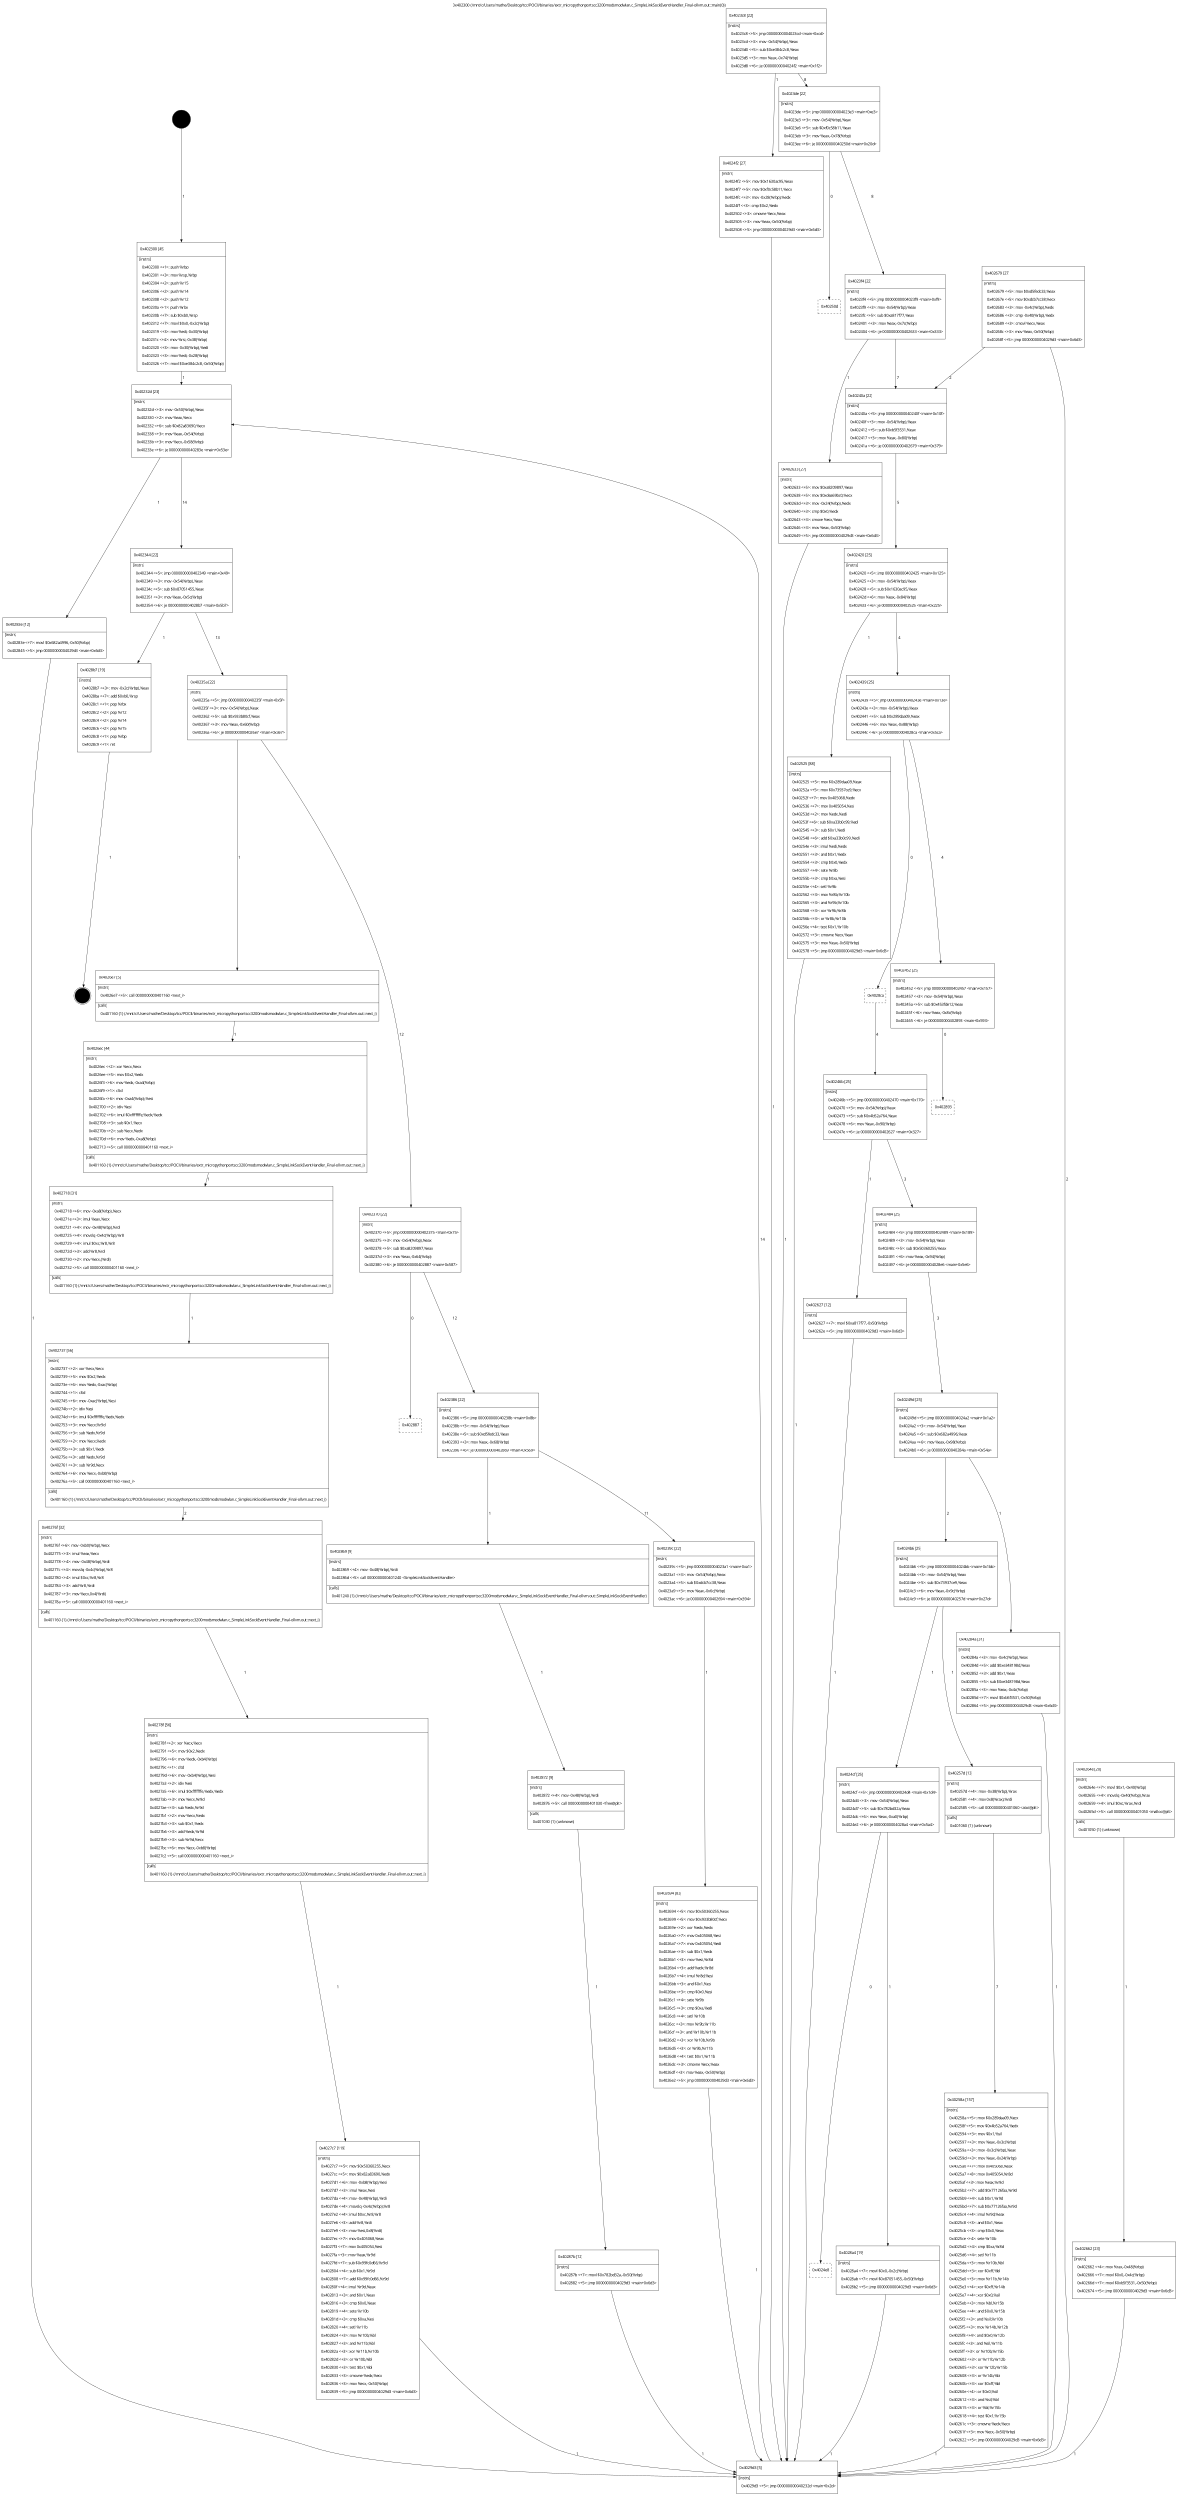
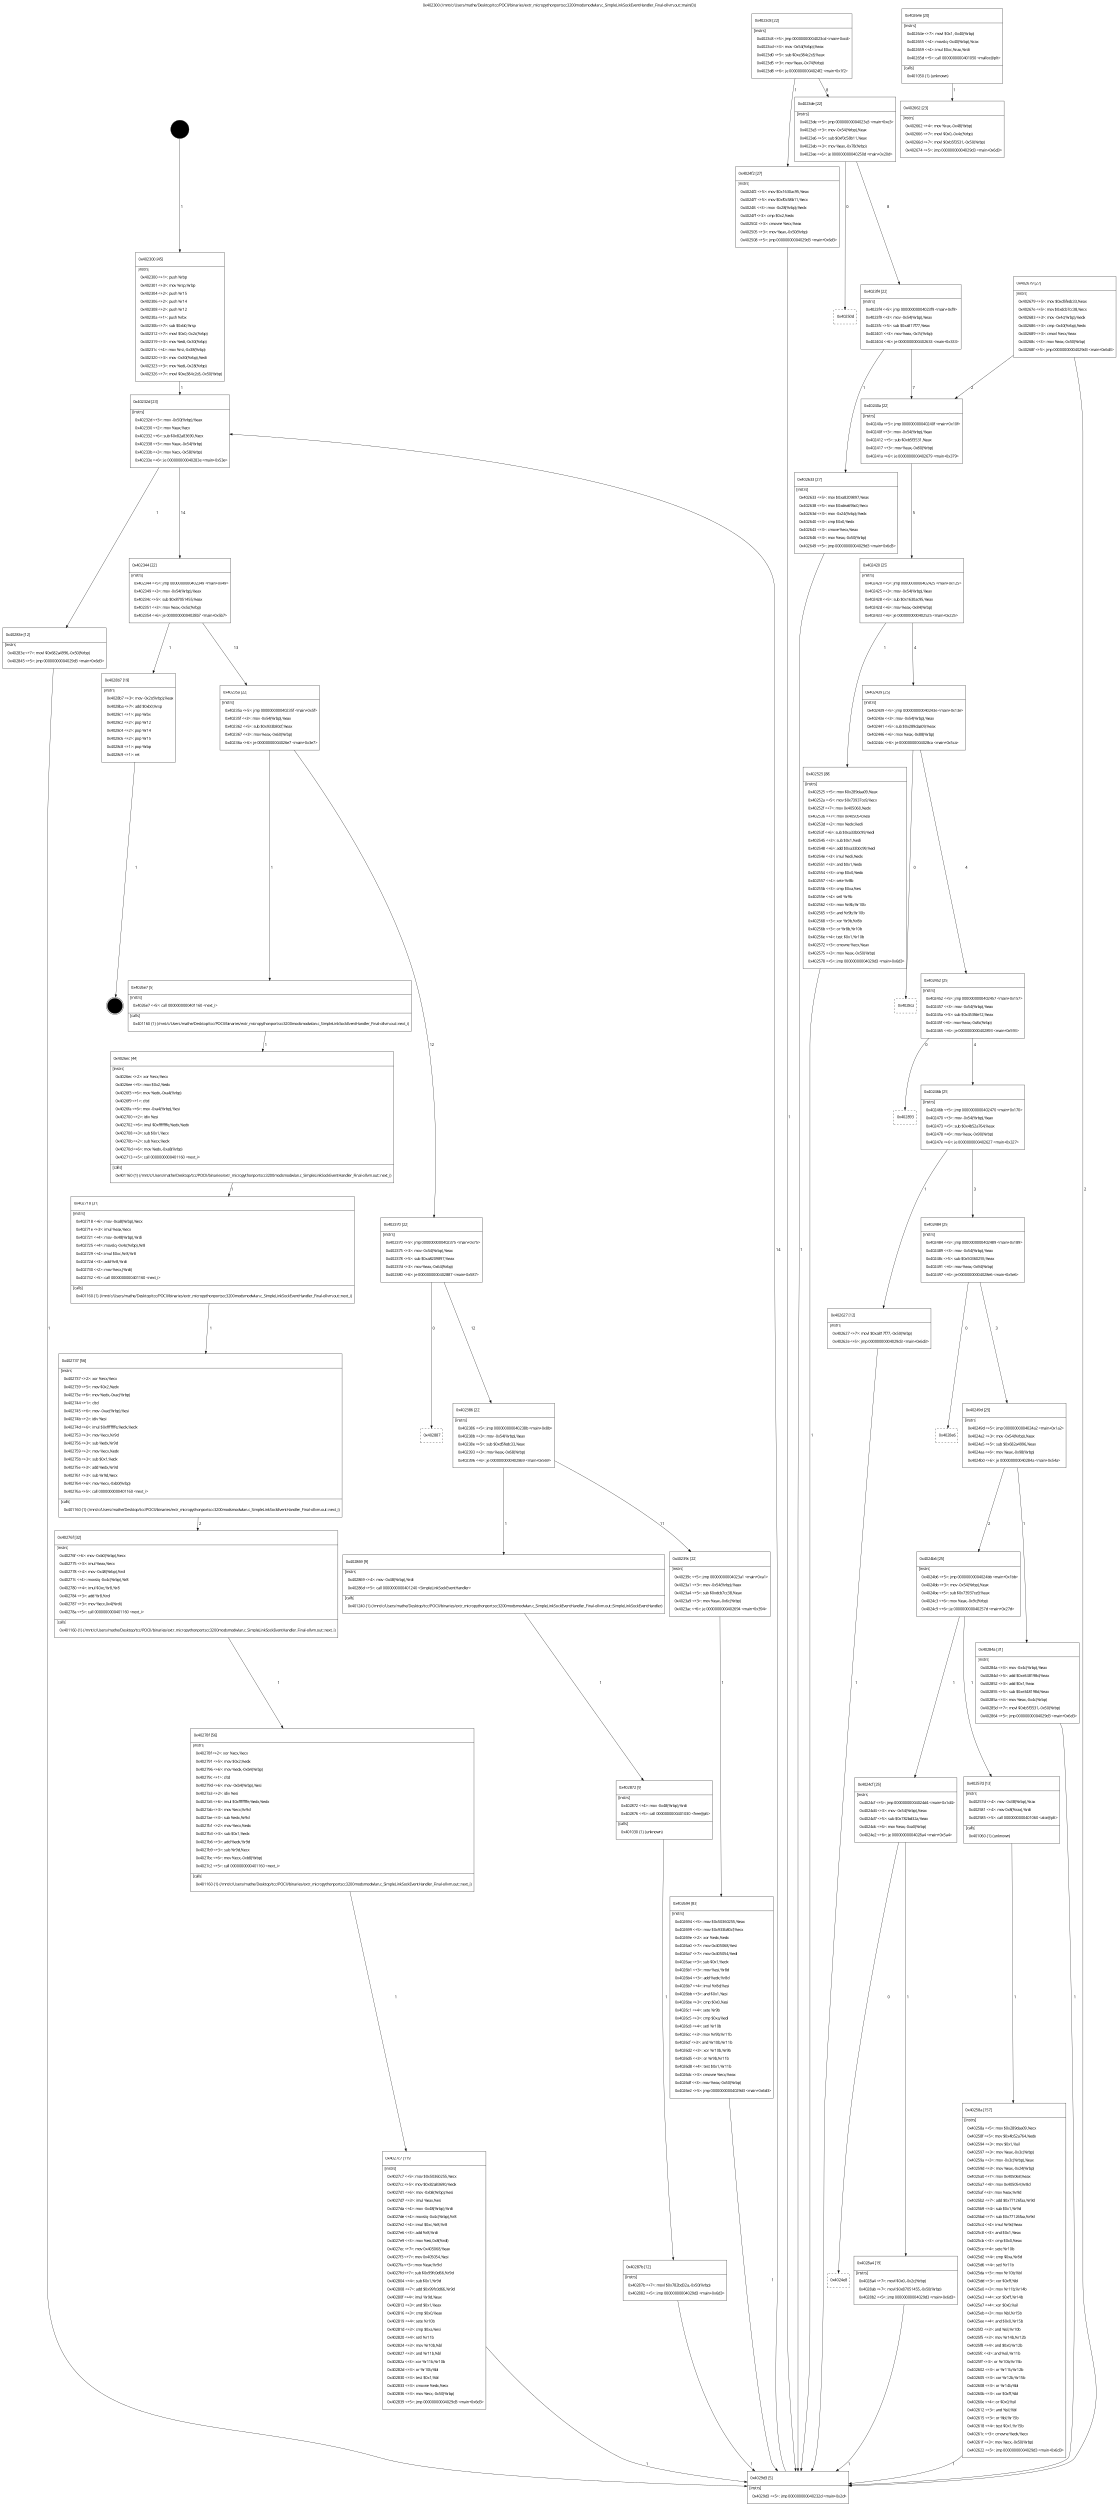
(875, 1038) -> (973, 1060)
none -> (947, 1435)
(997, 1987) -> (1015, 1997)
(1041, 2464) -> none
